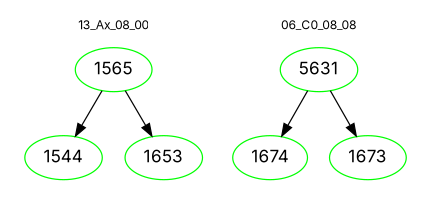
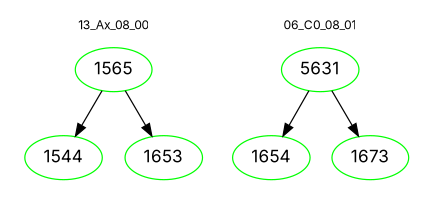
(319, 26) -> (320, 26)
(270, 158) -> (271, 158)
